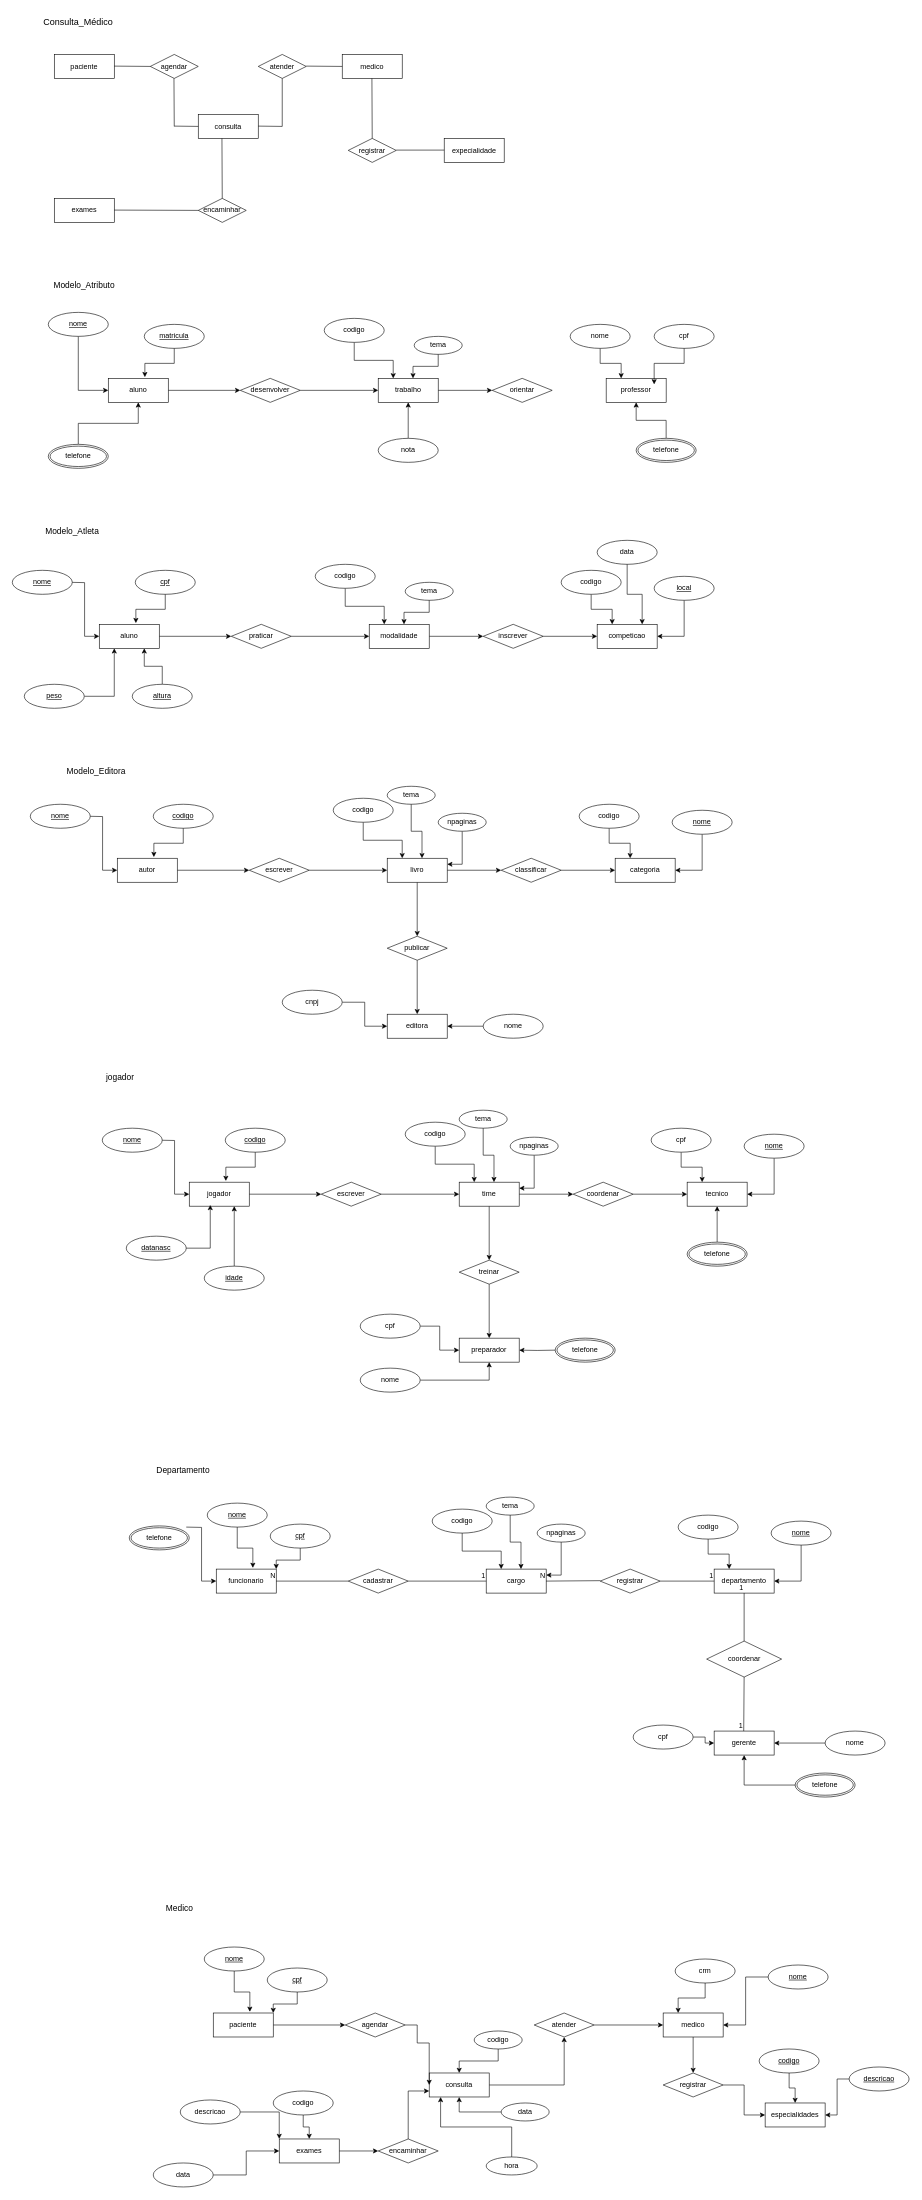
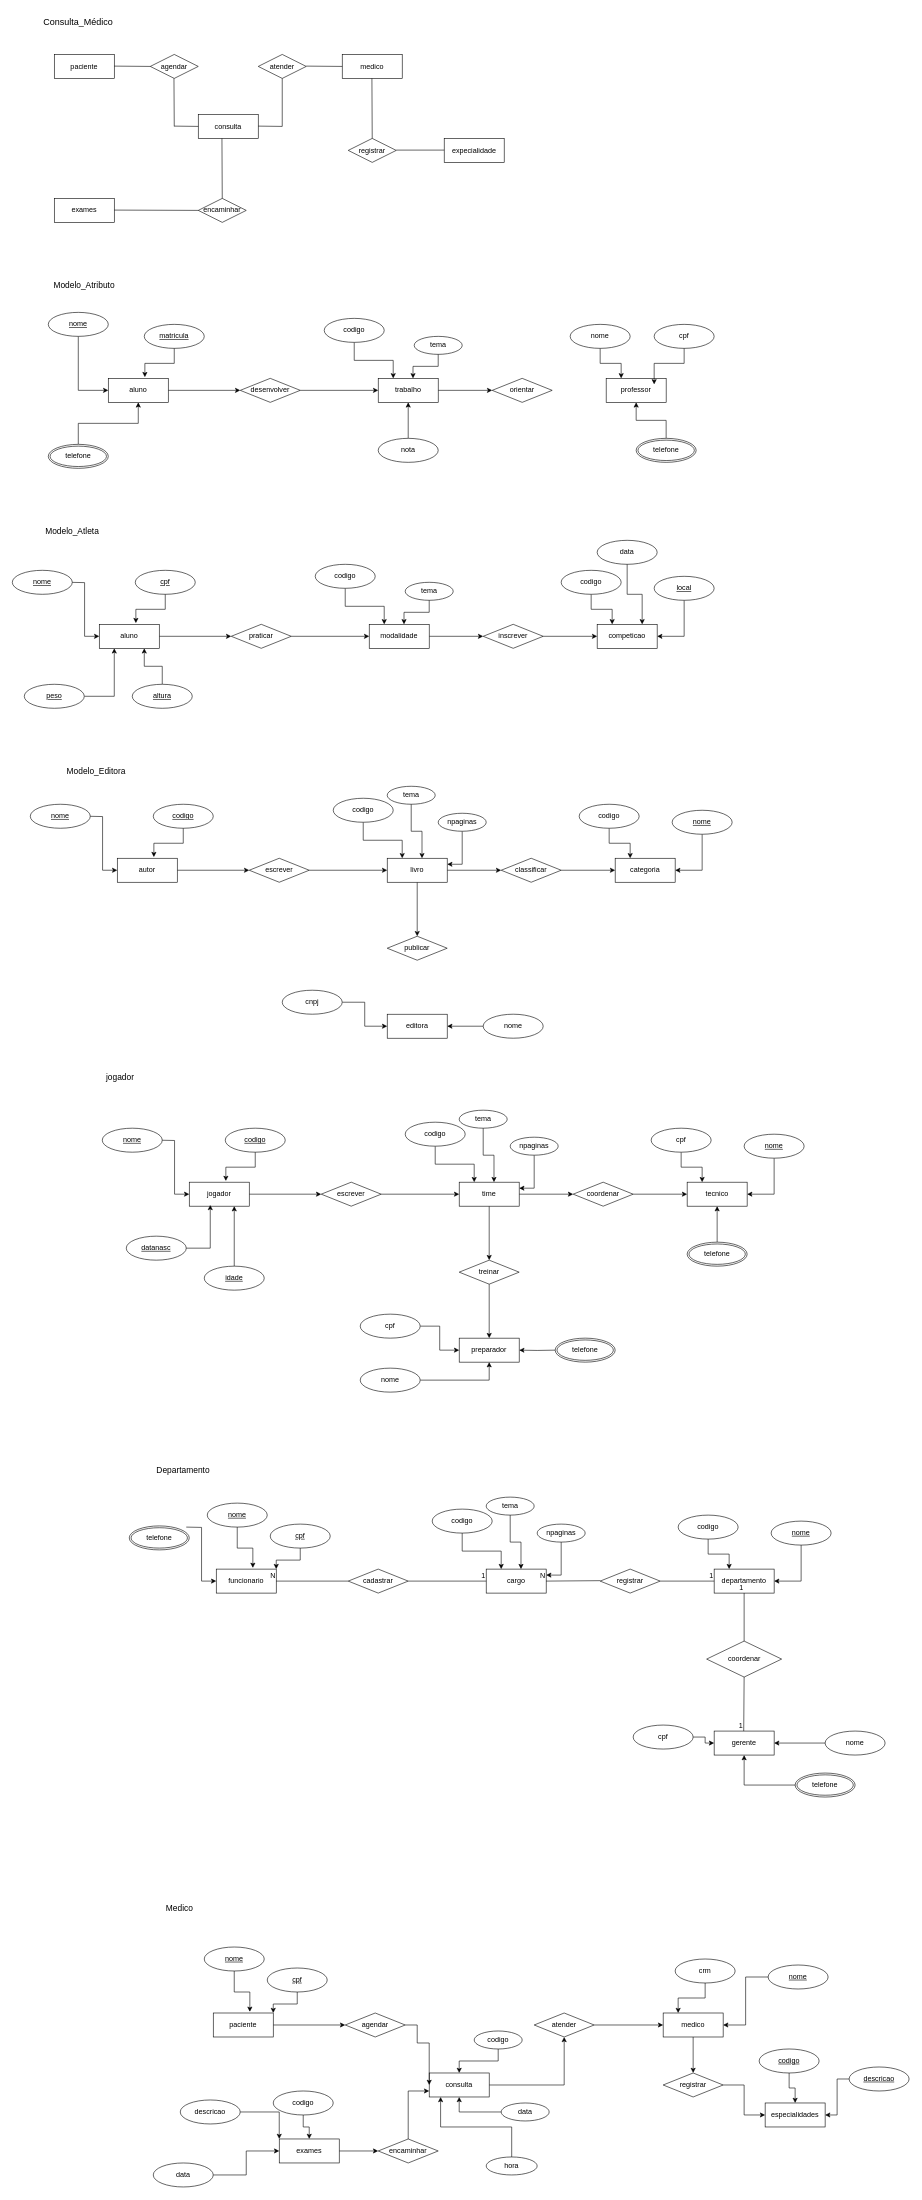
(417, 1008) -> none
